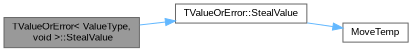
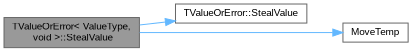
(320, 25) -> (236, 33)
